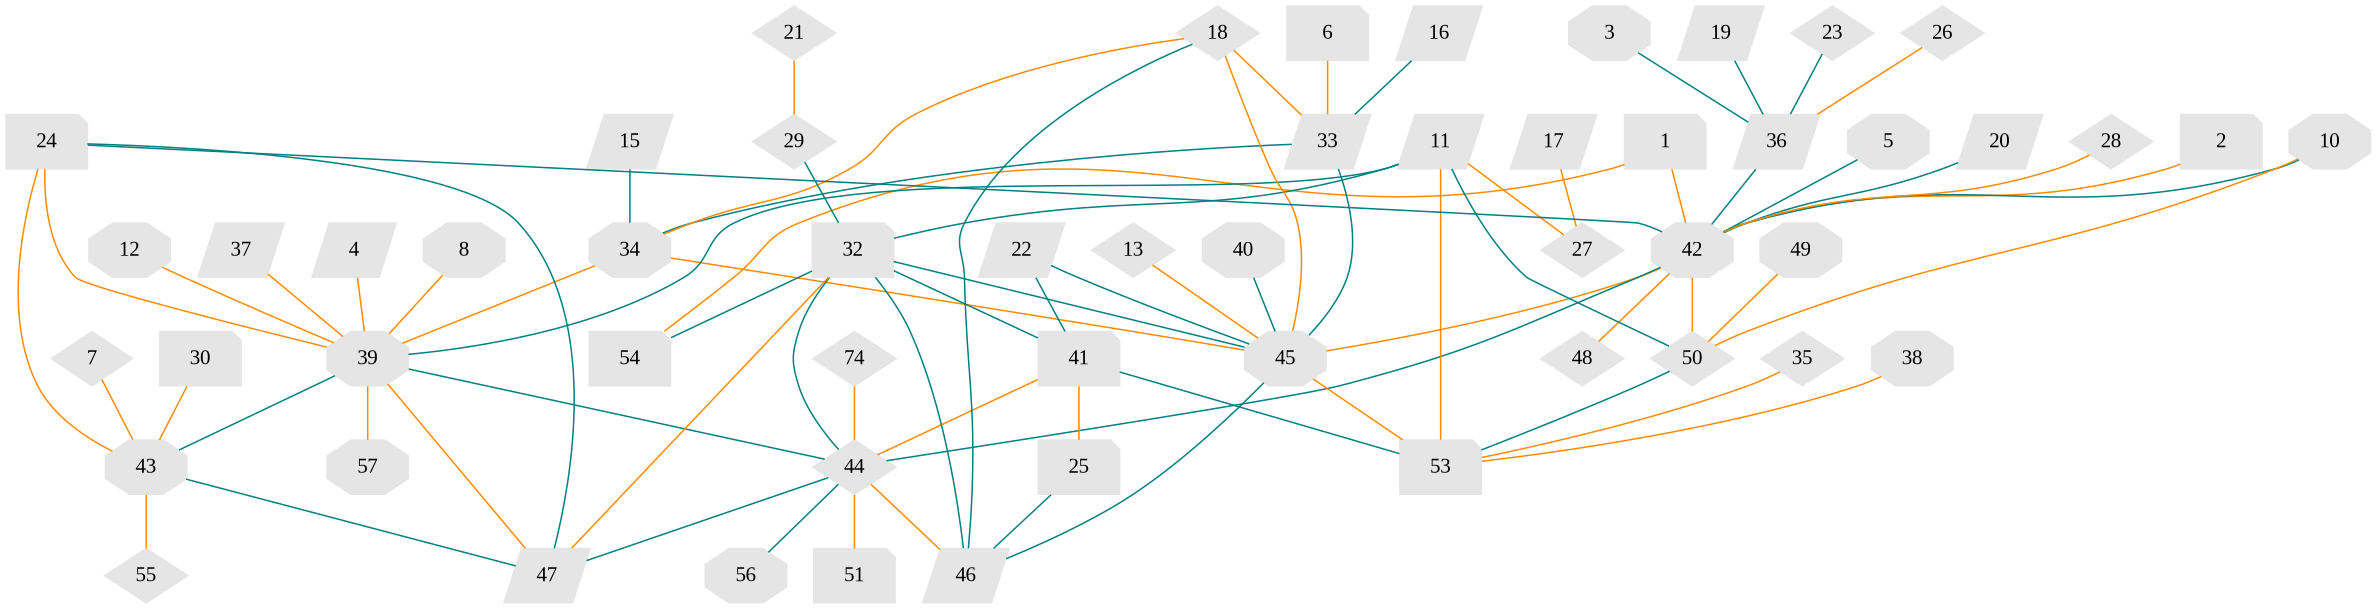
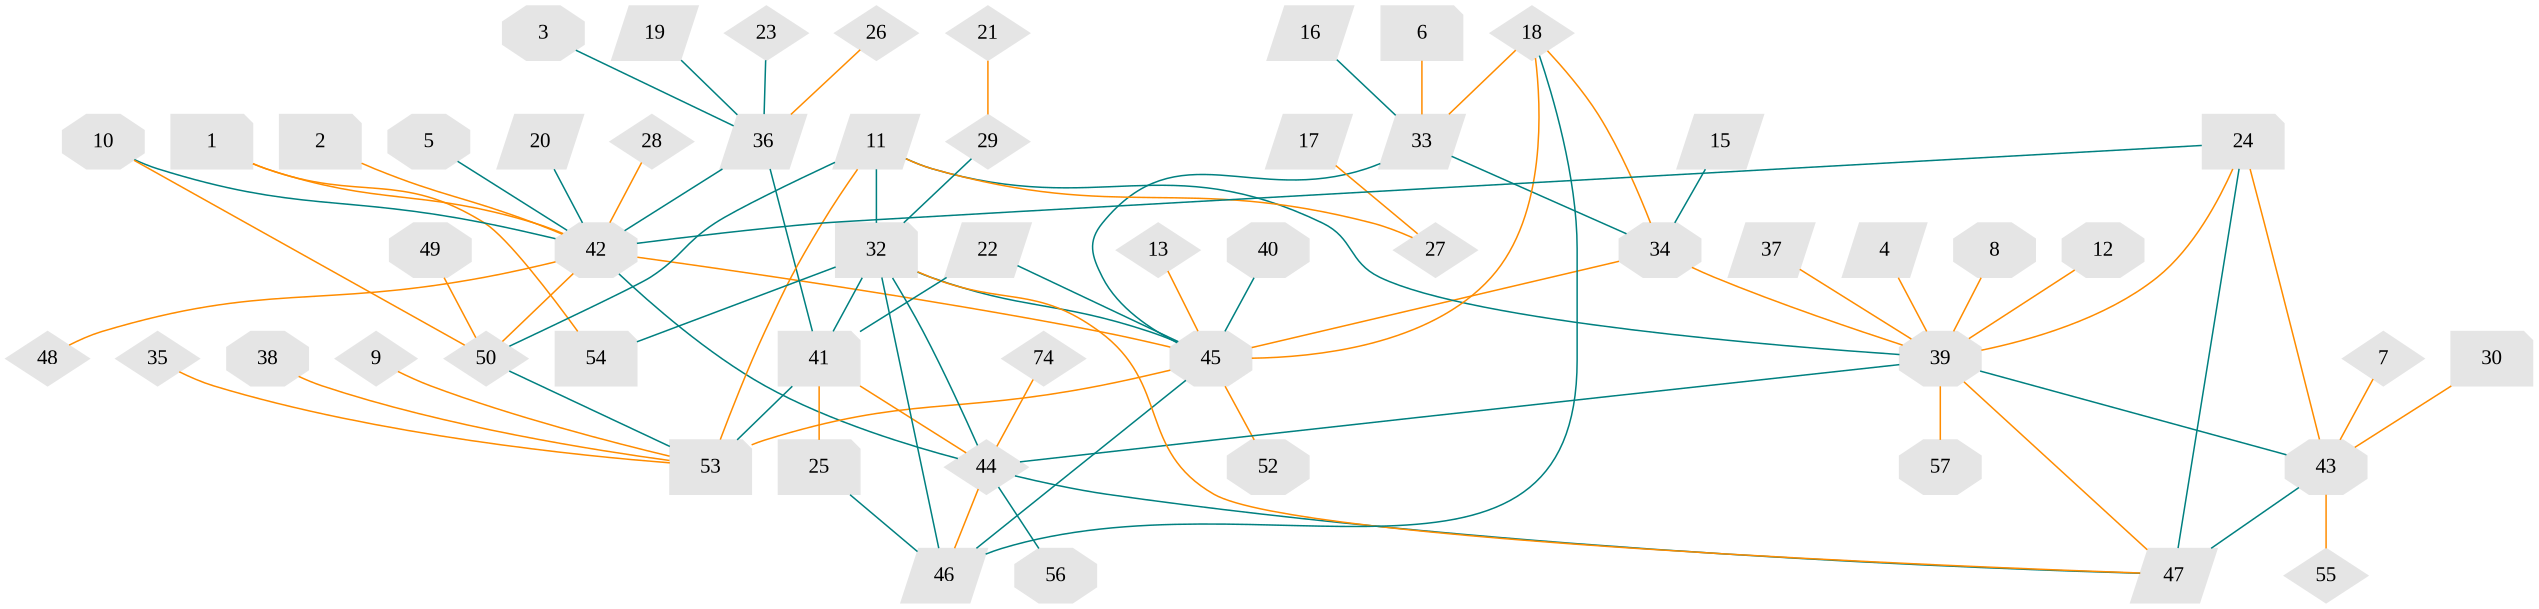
none -> (791, 250)
none -> (376, 359)
none -> (1268, 467)
(854, 576) -> none
